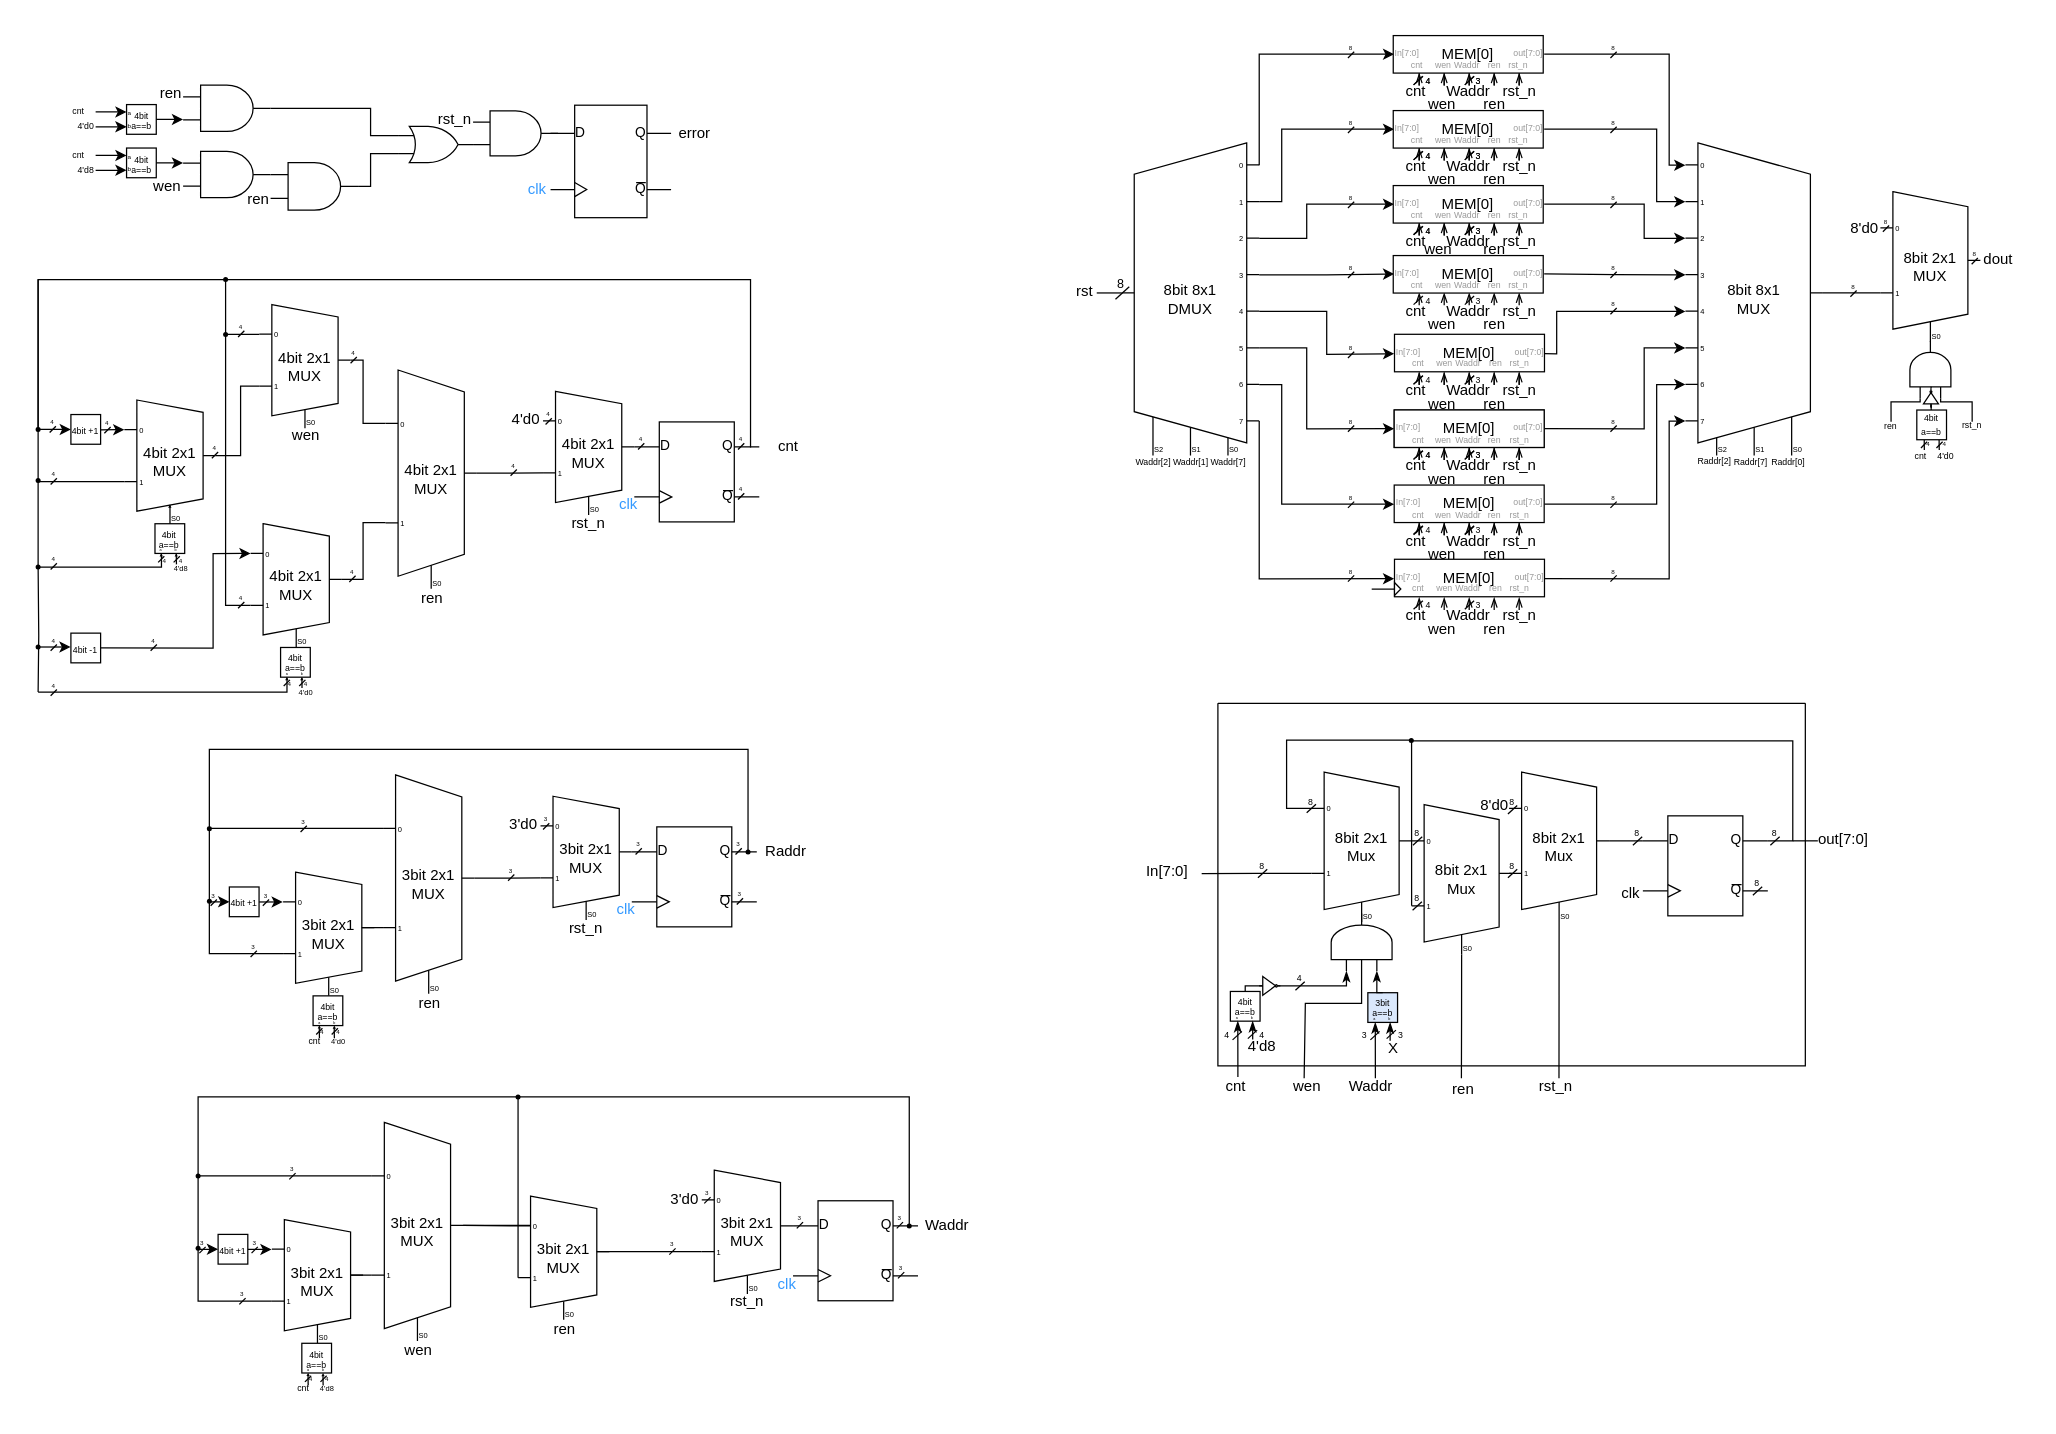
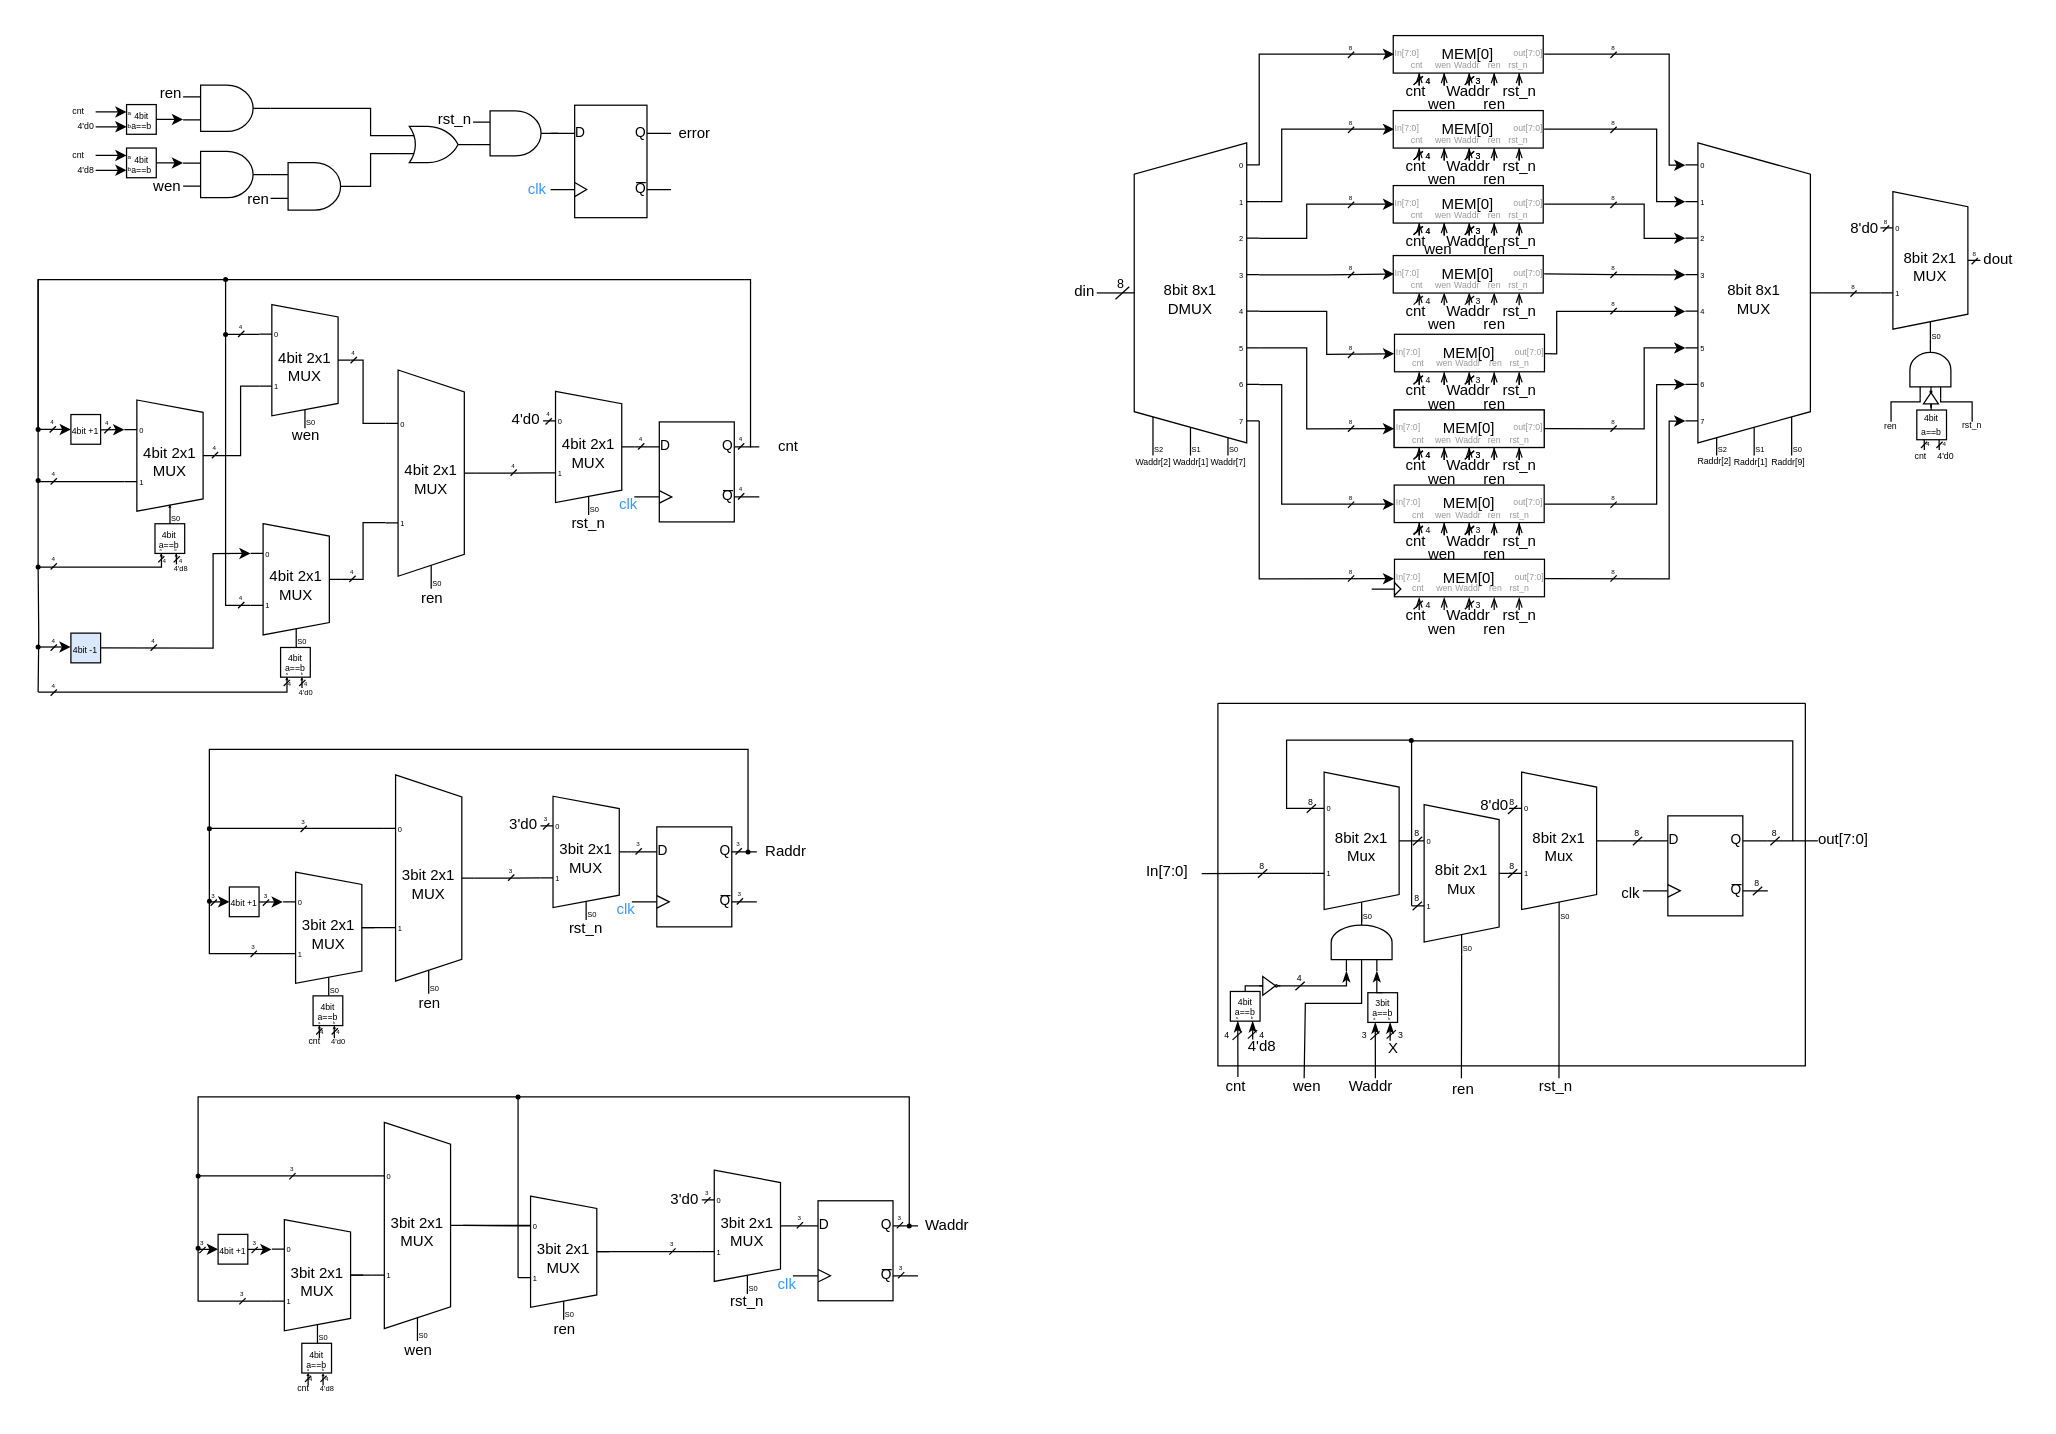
(1085, 292) -> (1085, 292)
(1751, 461) -> (1751, 461)
(1789, 461) -> (1789, 461)
(86, 648) -> (86, 648)
(1383, 1007) -> (1383, 1007)
